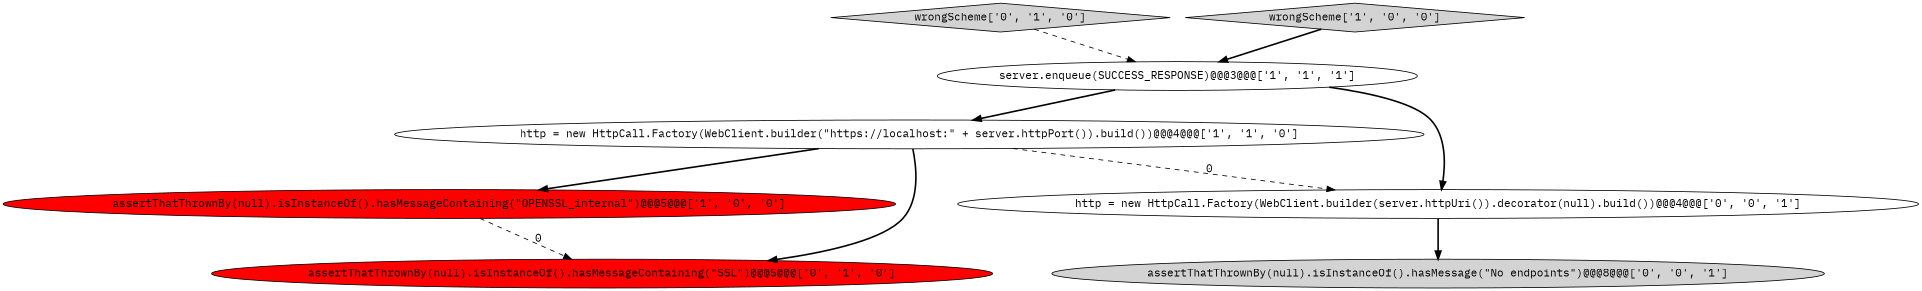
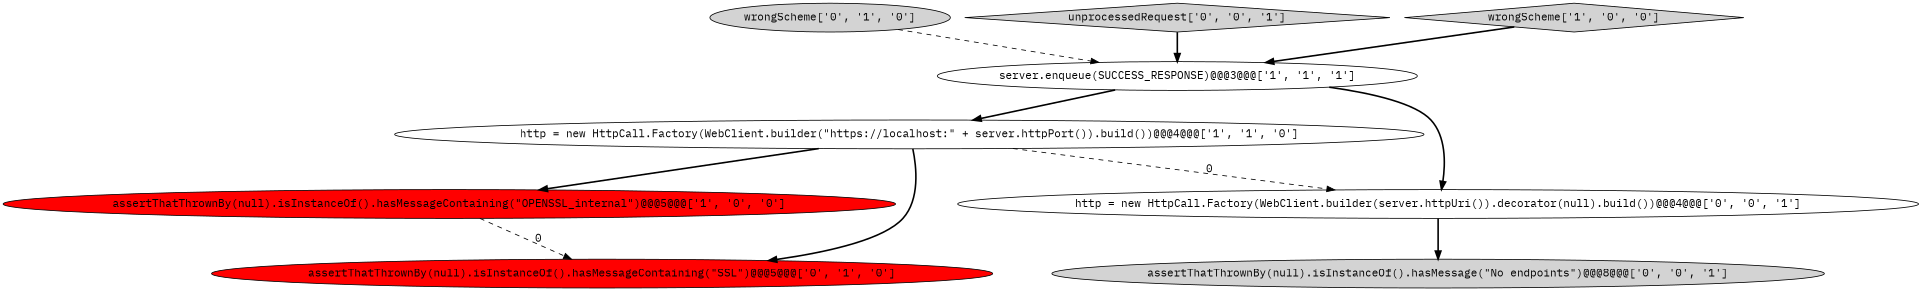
(1001, 18) -> (830, 18)
none -> (1177, 18)
